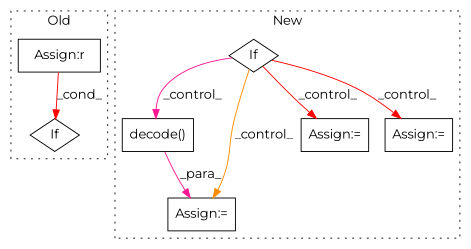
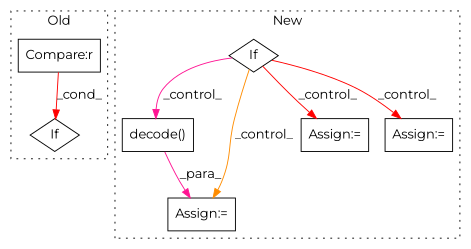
(59, 56) -> (59, 56)
